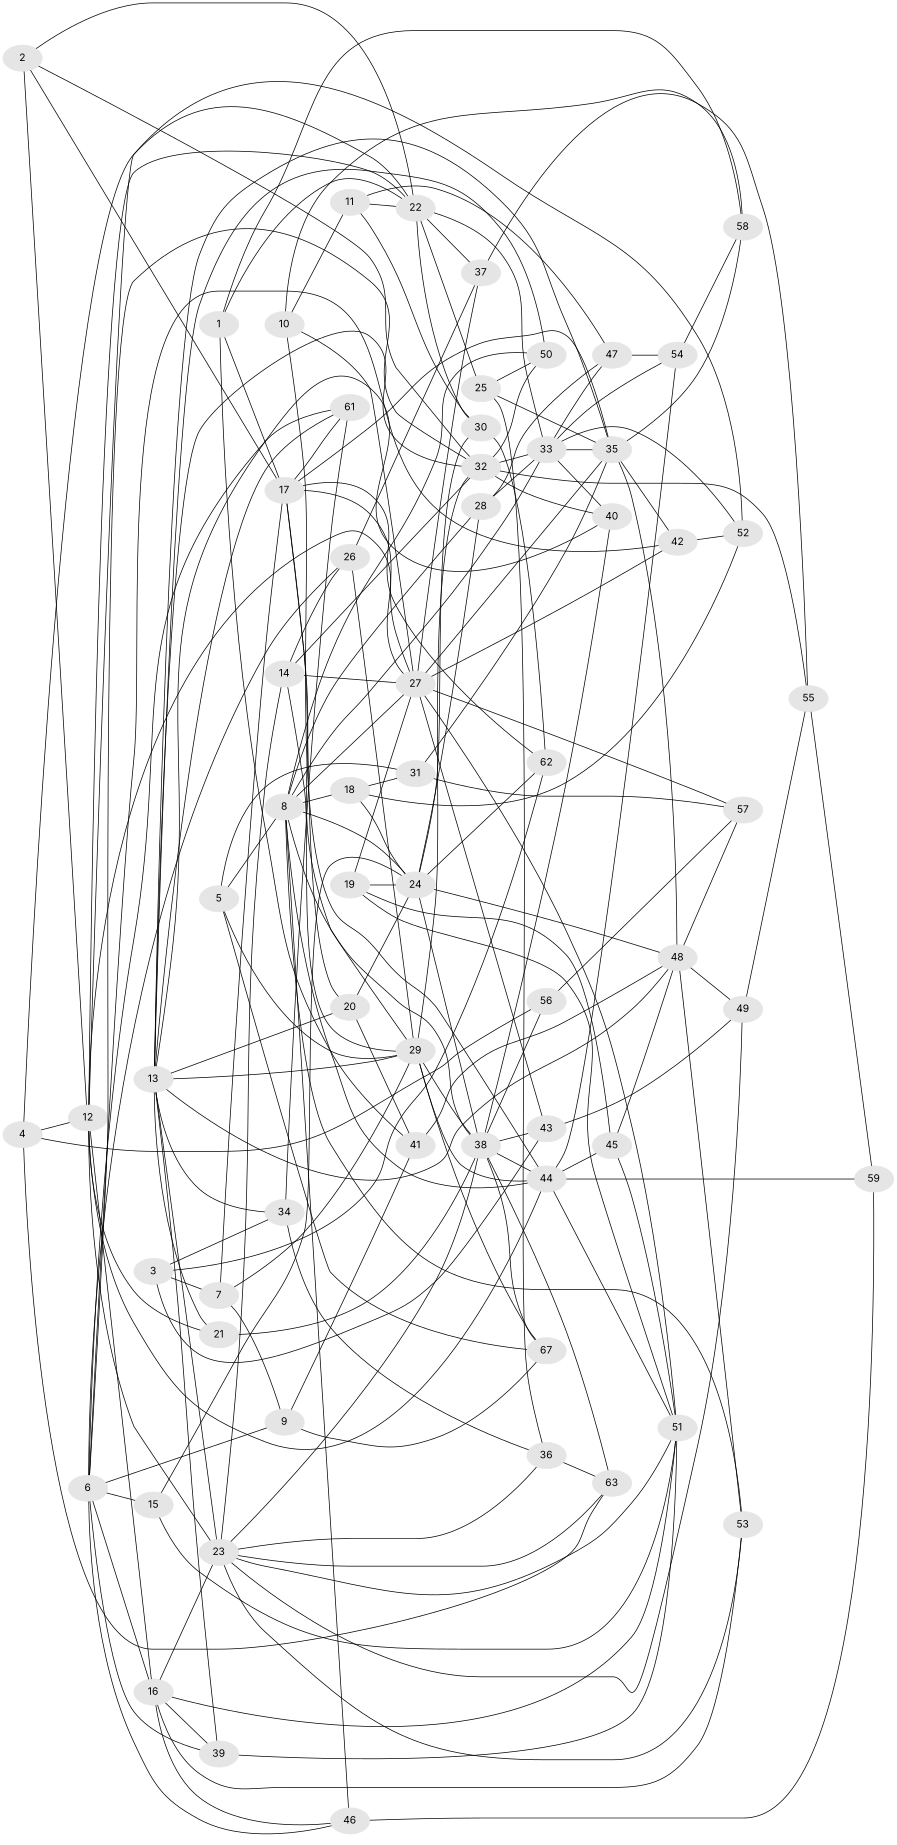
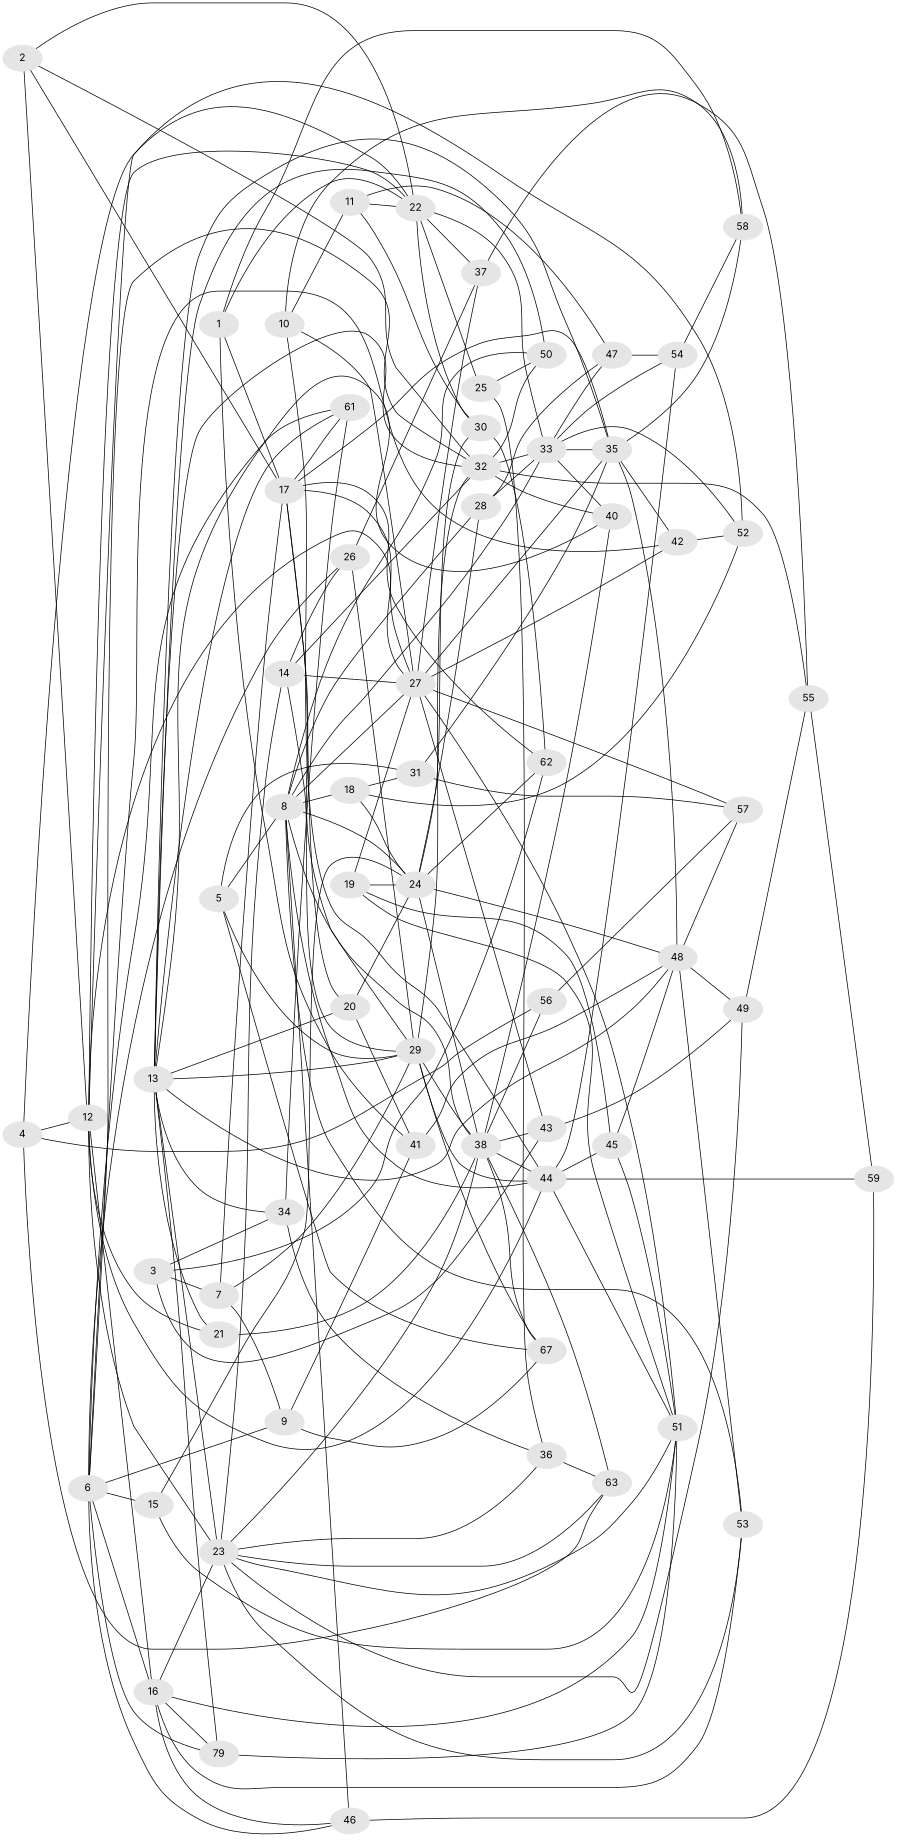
(547, 419) -> none
(219, 1754) -> (219, 1754)
